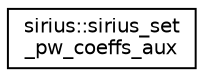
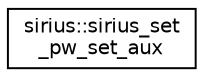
(102, 39) -> (102, 39)
